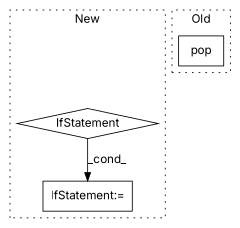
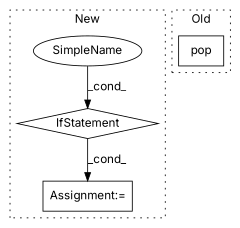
none -> (88, 51)
(88, 196) -> (88, 196)
